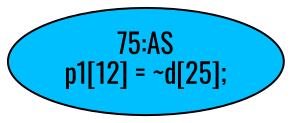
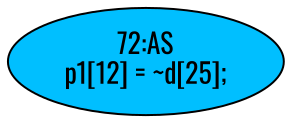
(146, 62) -> (146, 62)
